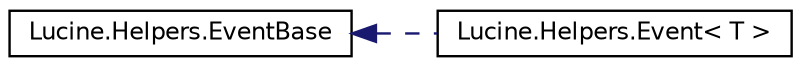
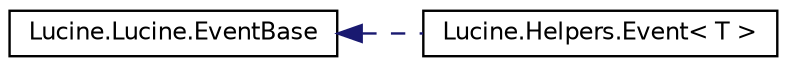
(181, 33) -> (173, 33)
